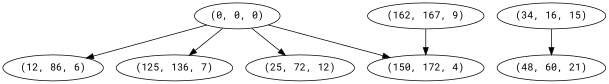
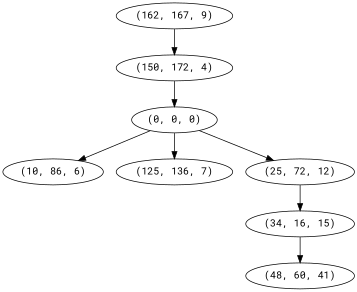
(326, 40) -> (174, 90)
(53, 68) -> (53, 172)
(551, 68) -> (300, 276)
none -> (300, 194)
